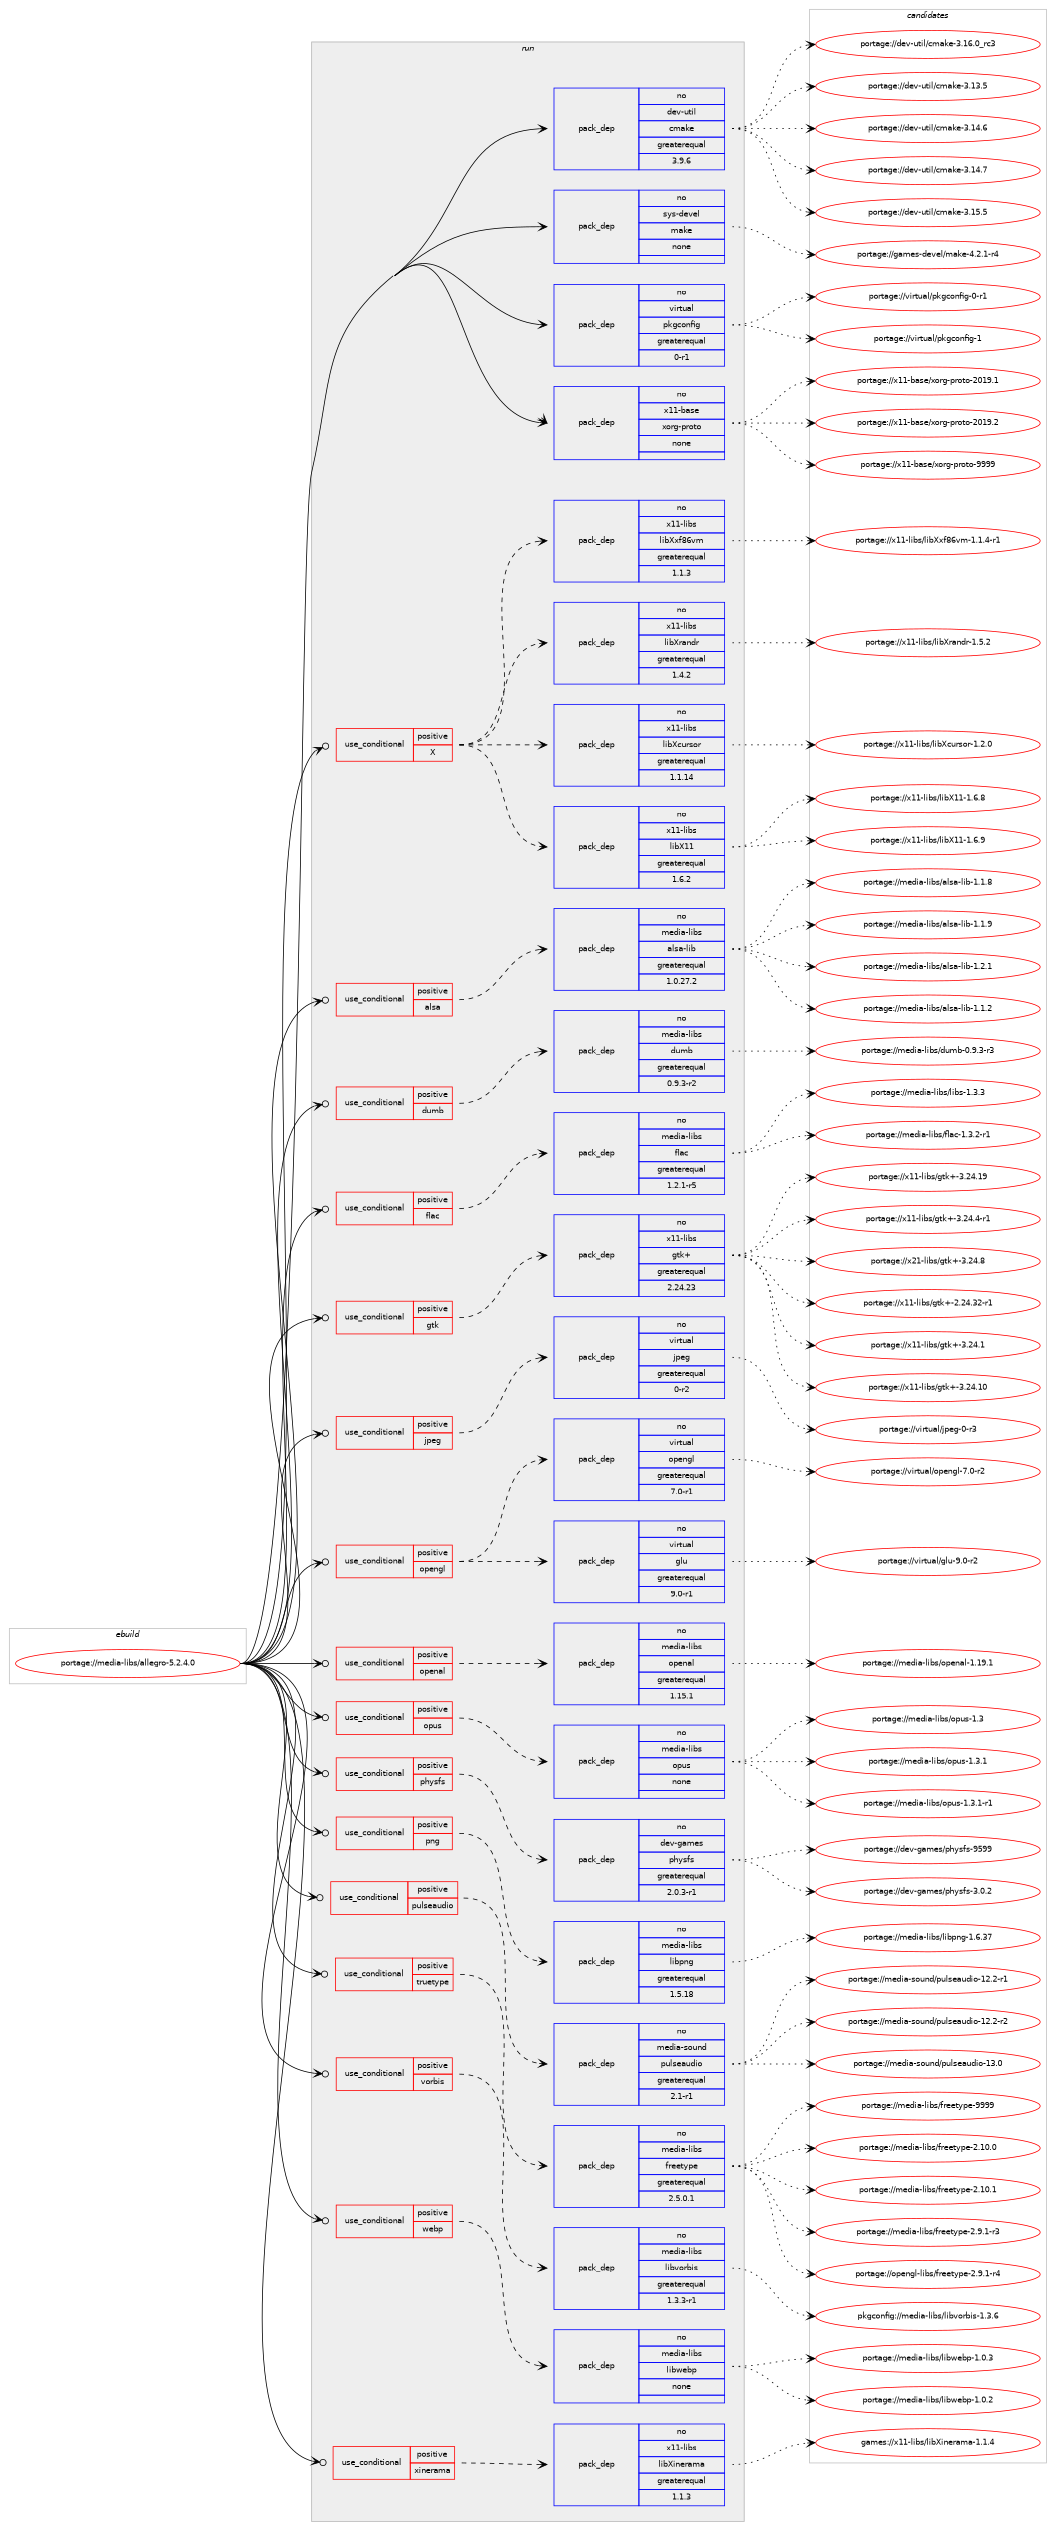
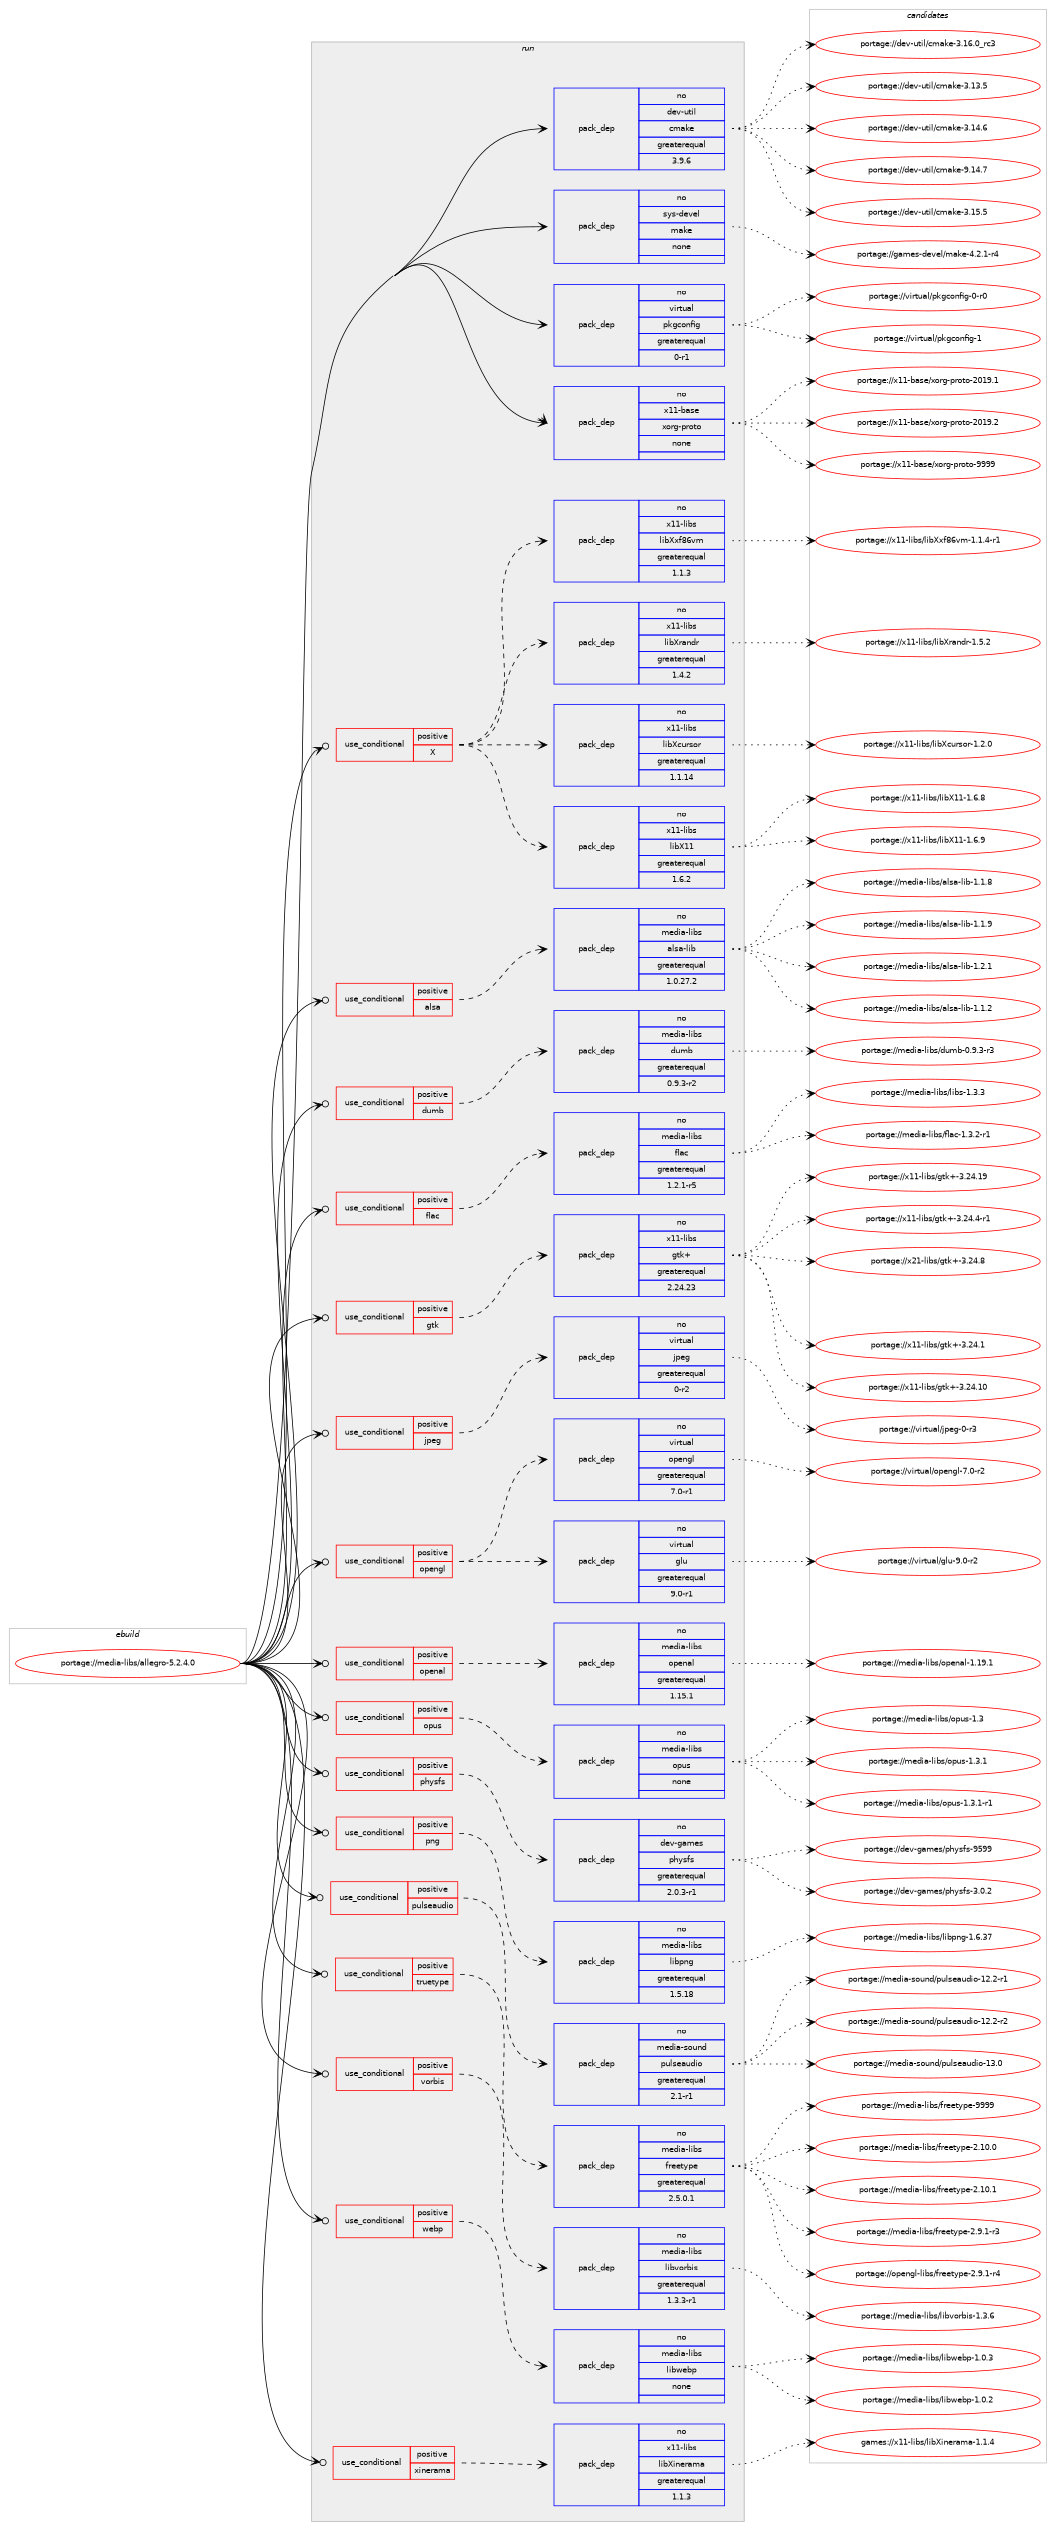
(928, 171) -> (928, 171)
(928, 297) -> (928, 297)
(928, 1304) -> none
(928, 2316) -> (928, 2316)
